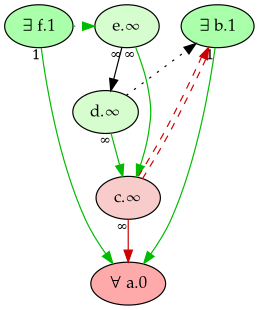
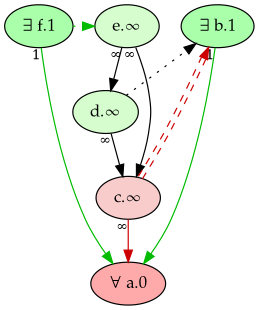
(150, 106) -> (150, 106)
(115, 149) -> (115, 149)
